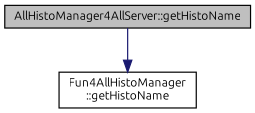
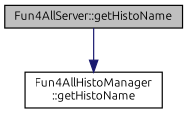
(128, 17) -> (94, 17)
